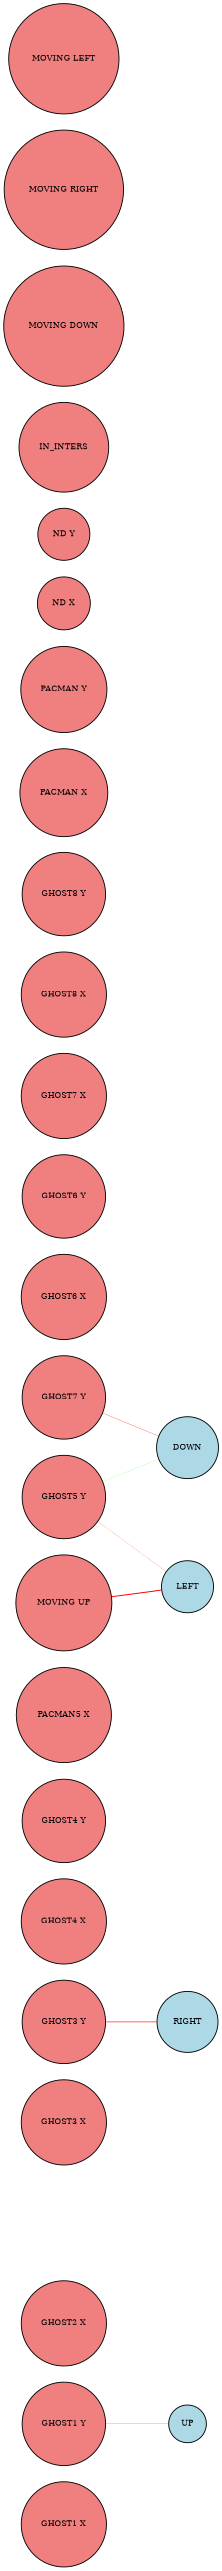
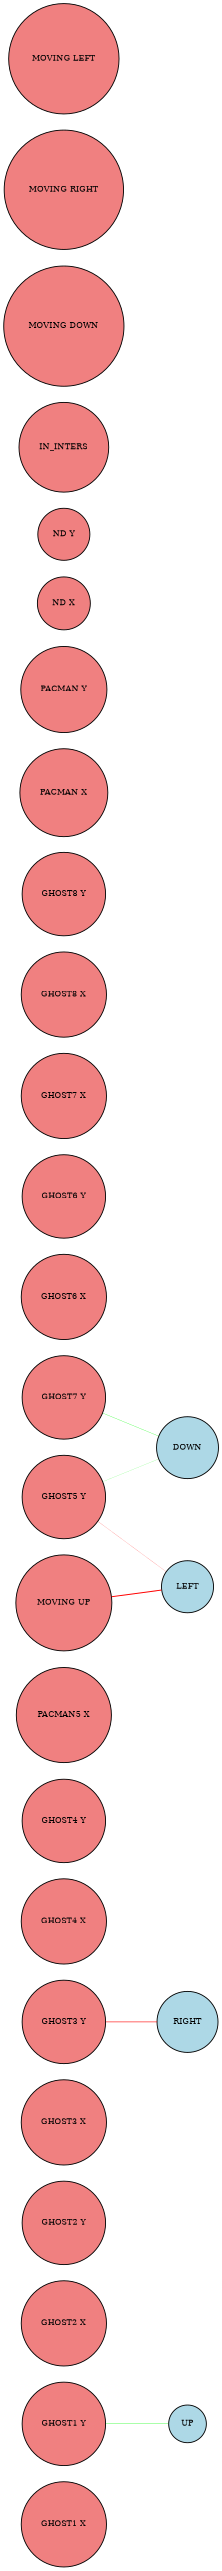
(131, 1425) -> (131, 1425)
none -> (64, 2223)
